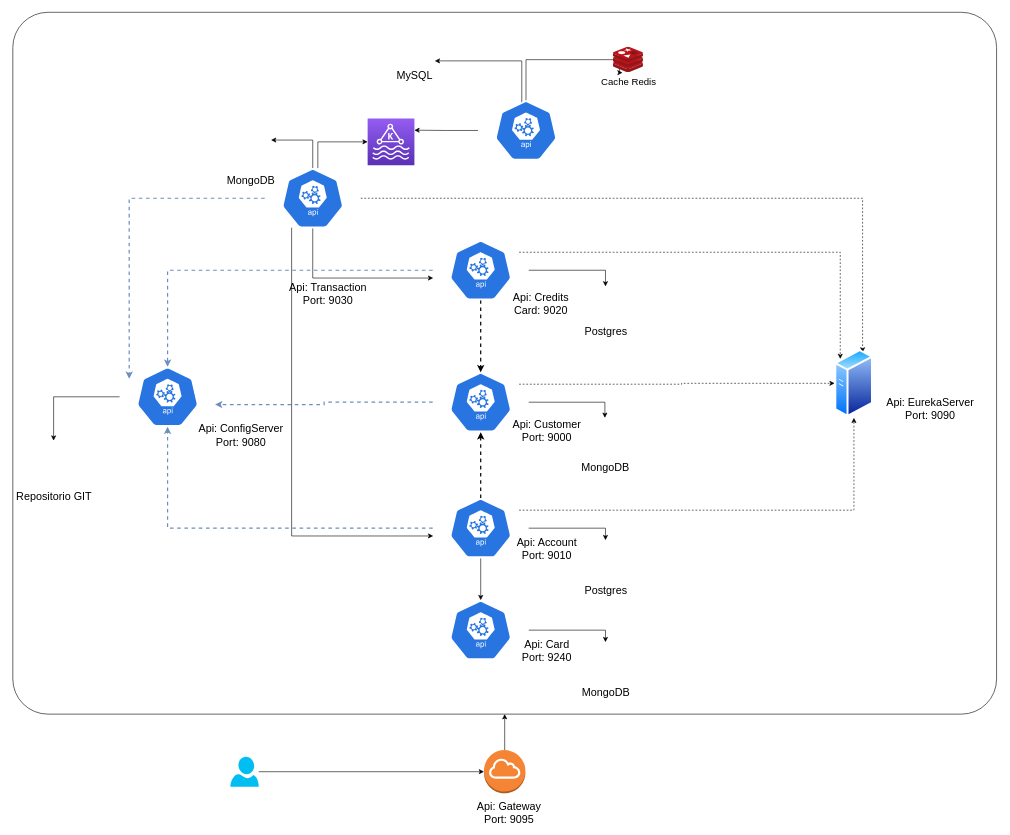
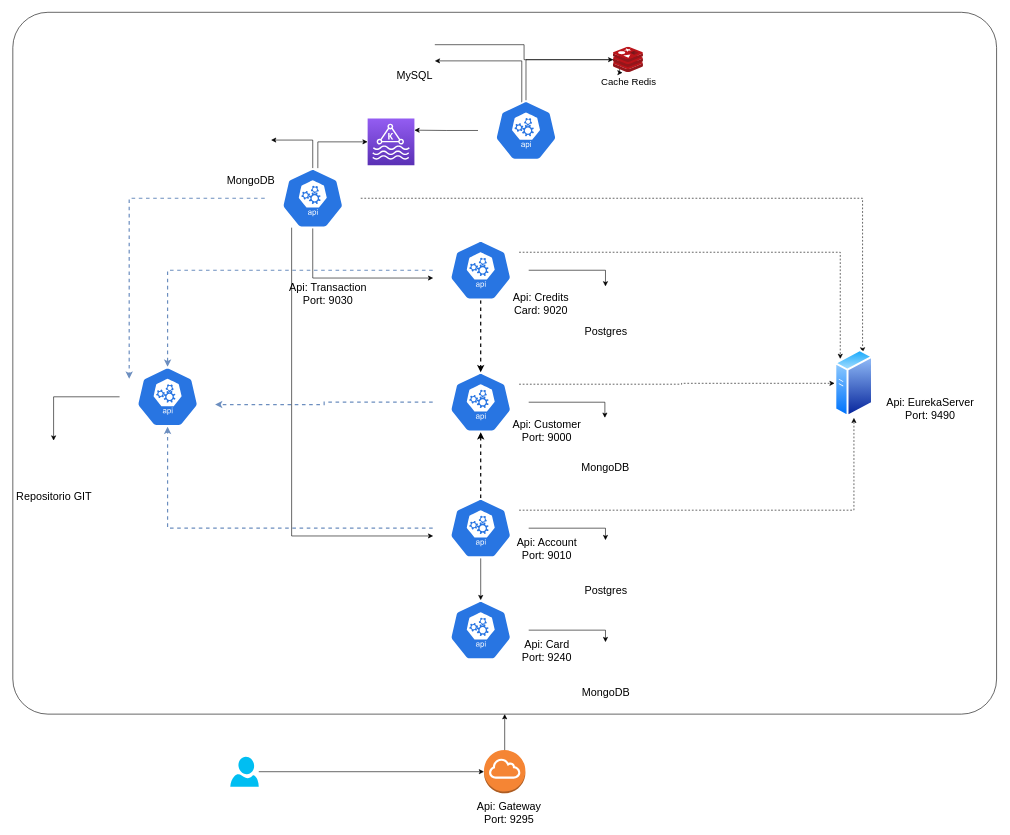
none -> (486, 45)
(930, 409) -> (930, 409)
(241, 436) -> none
(509, 813) -> (509, 813)
